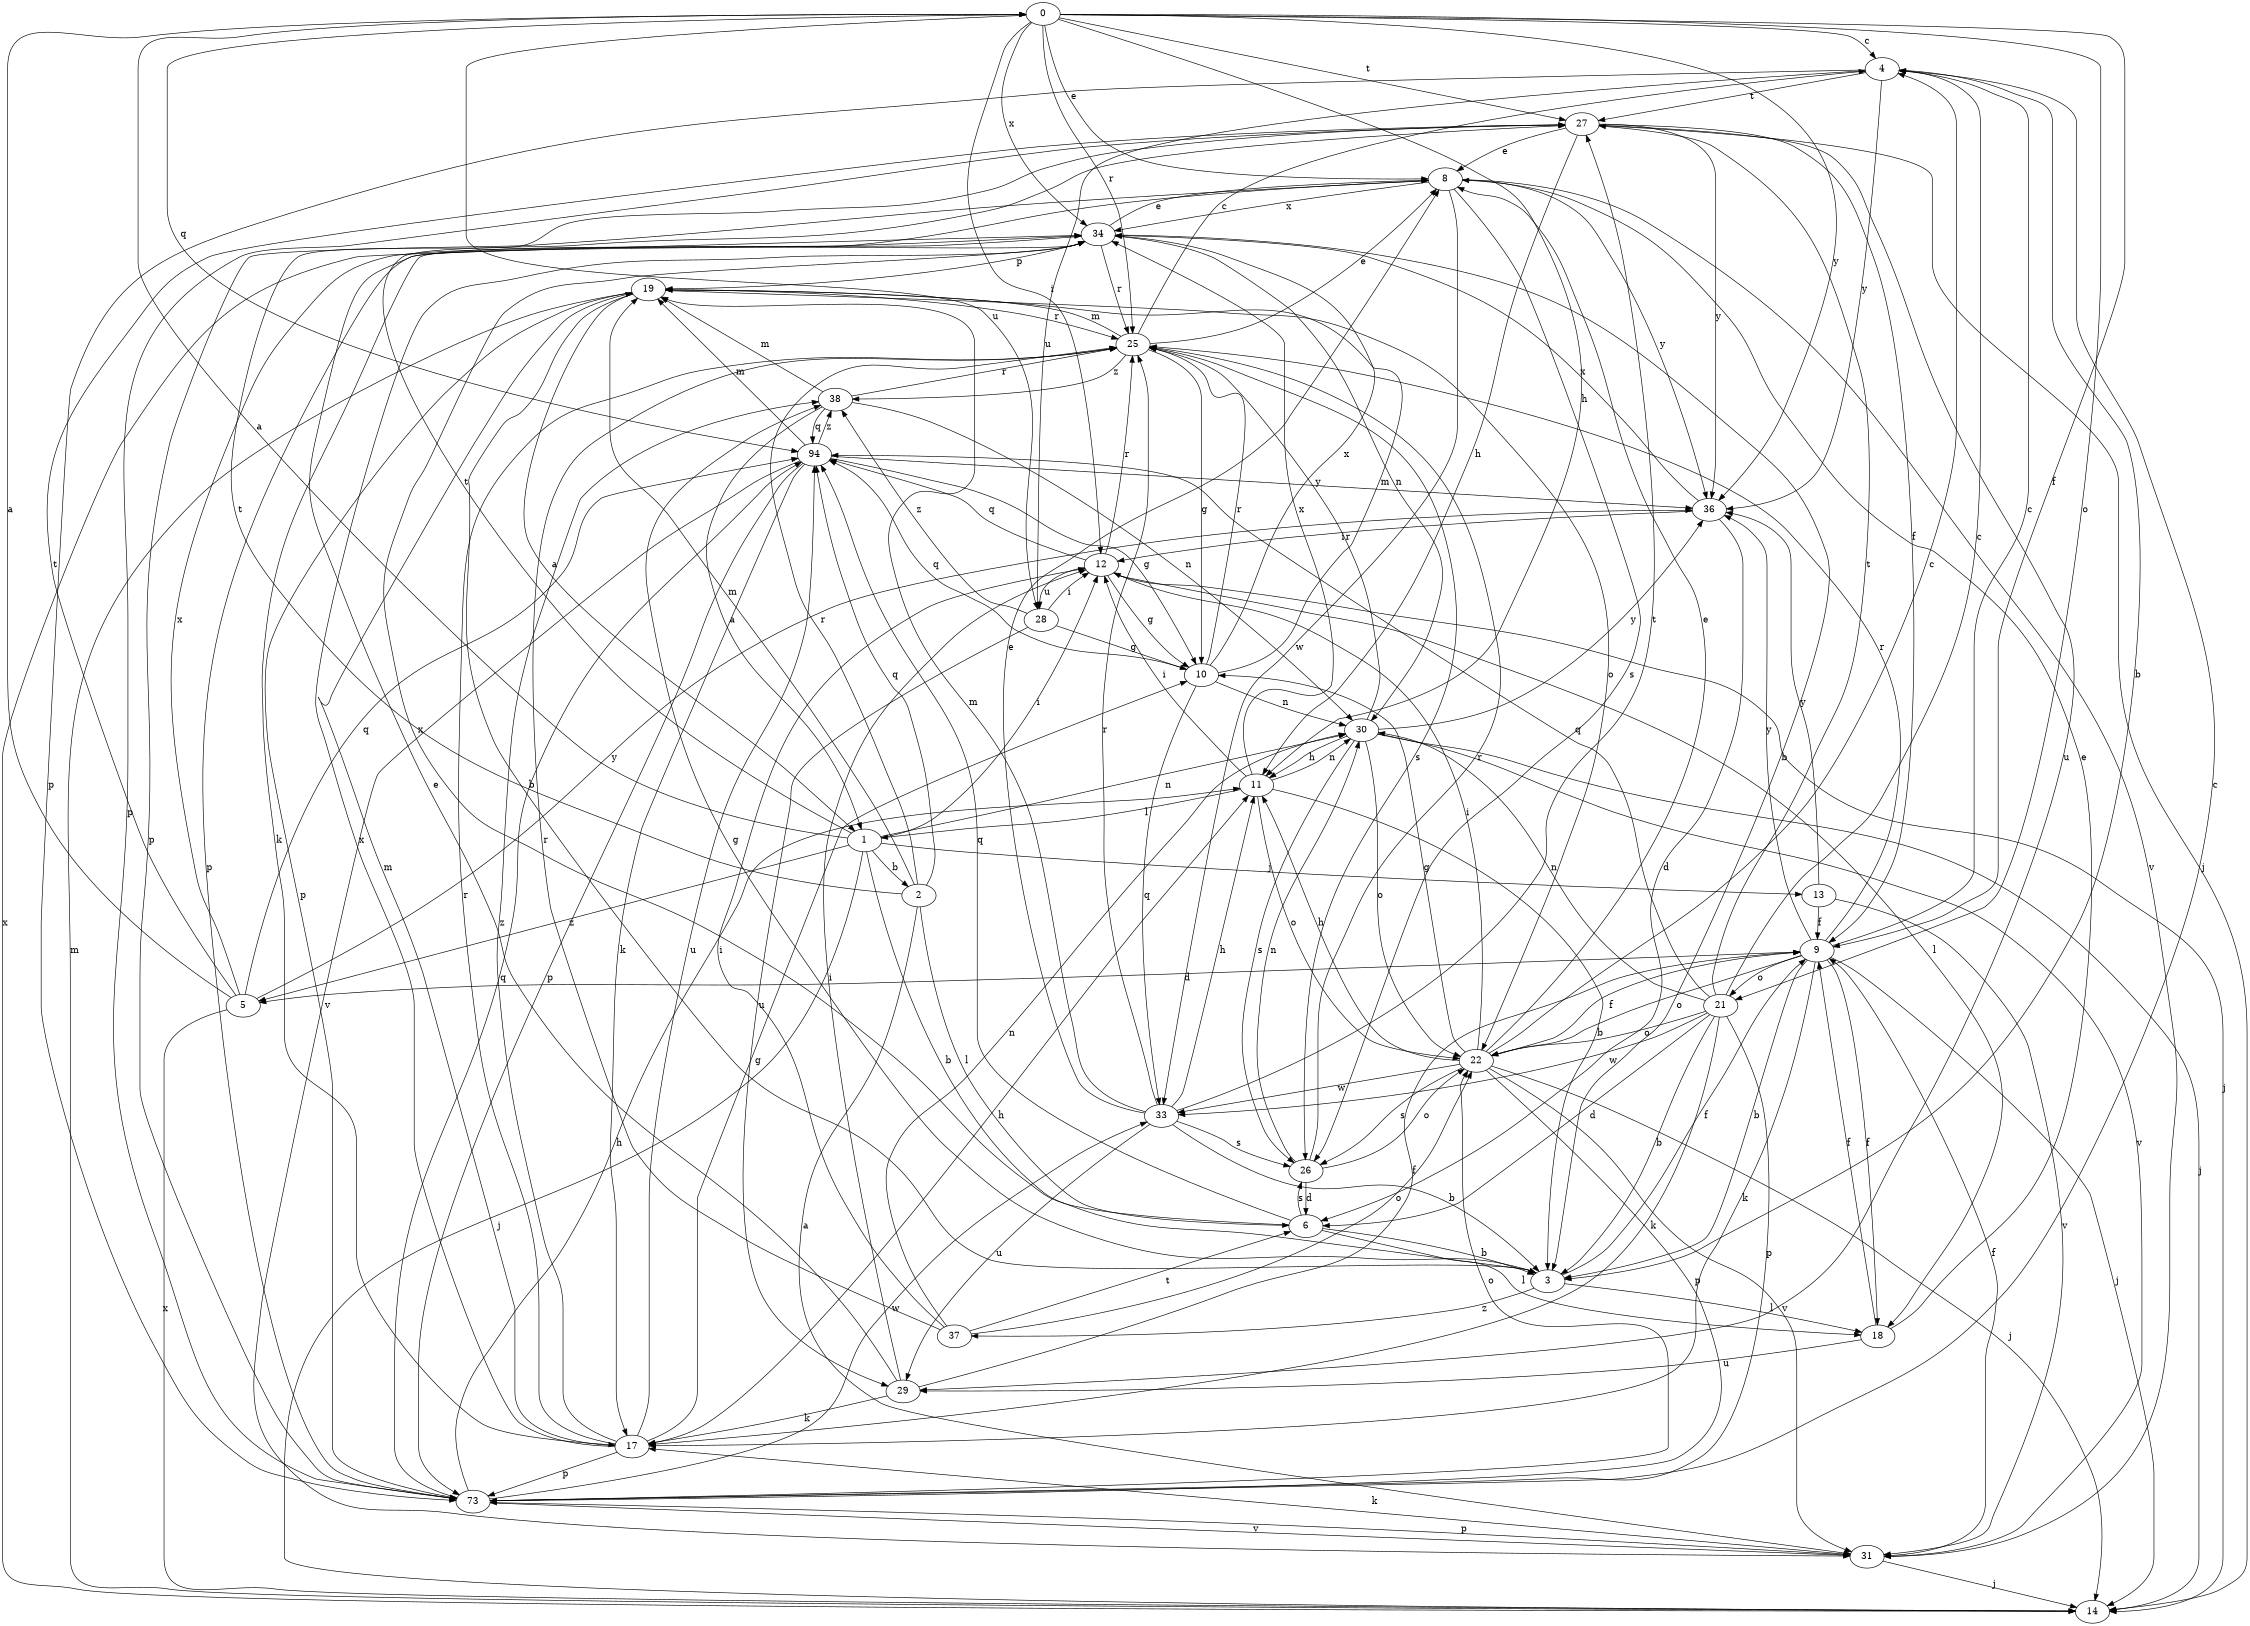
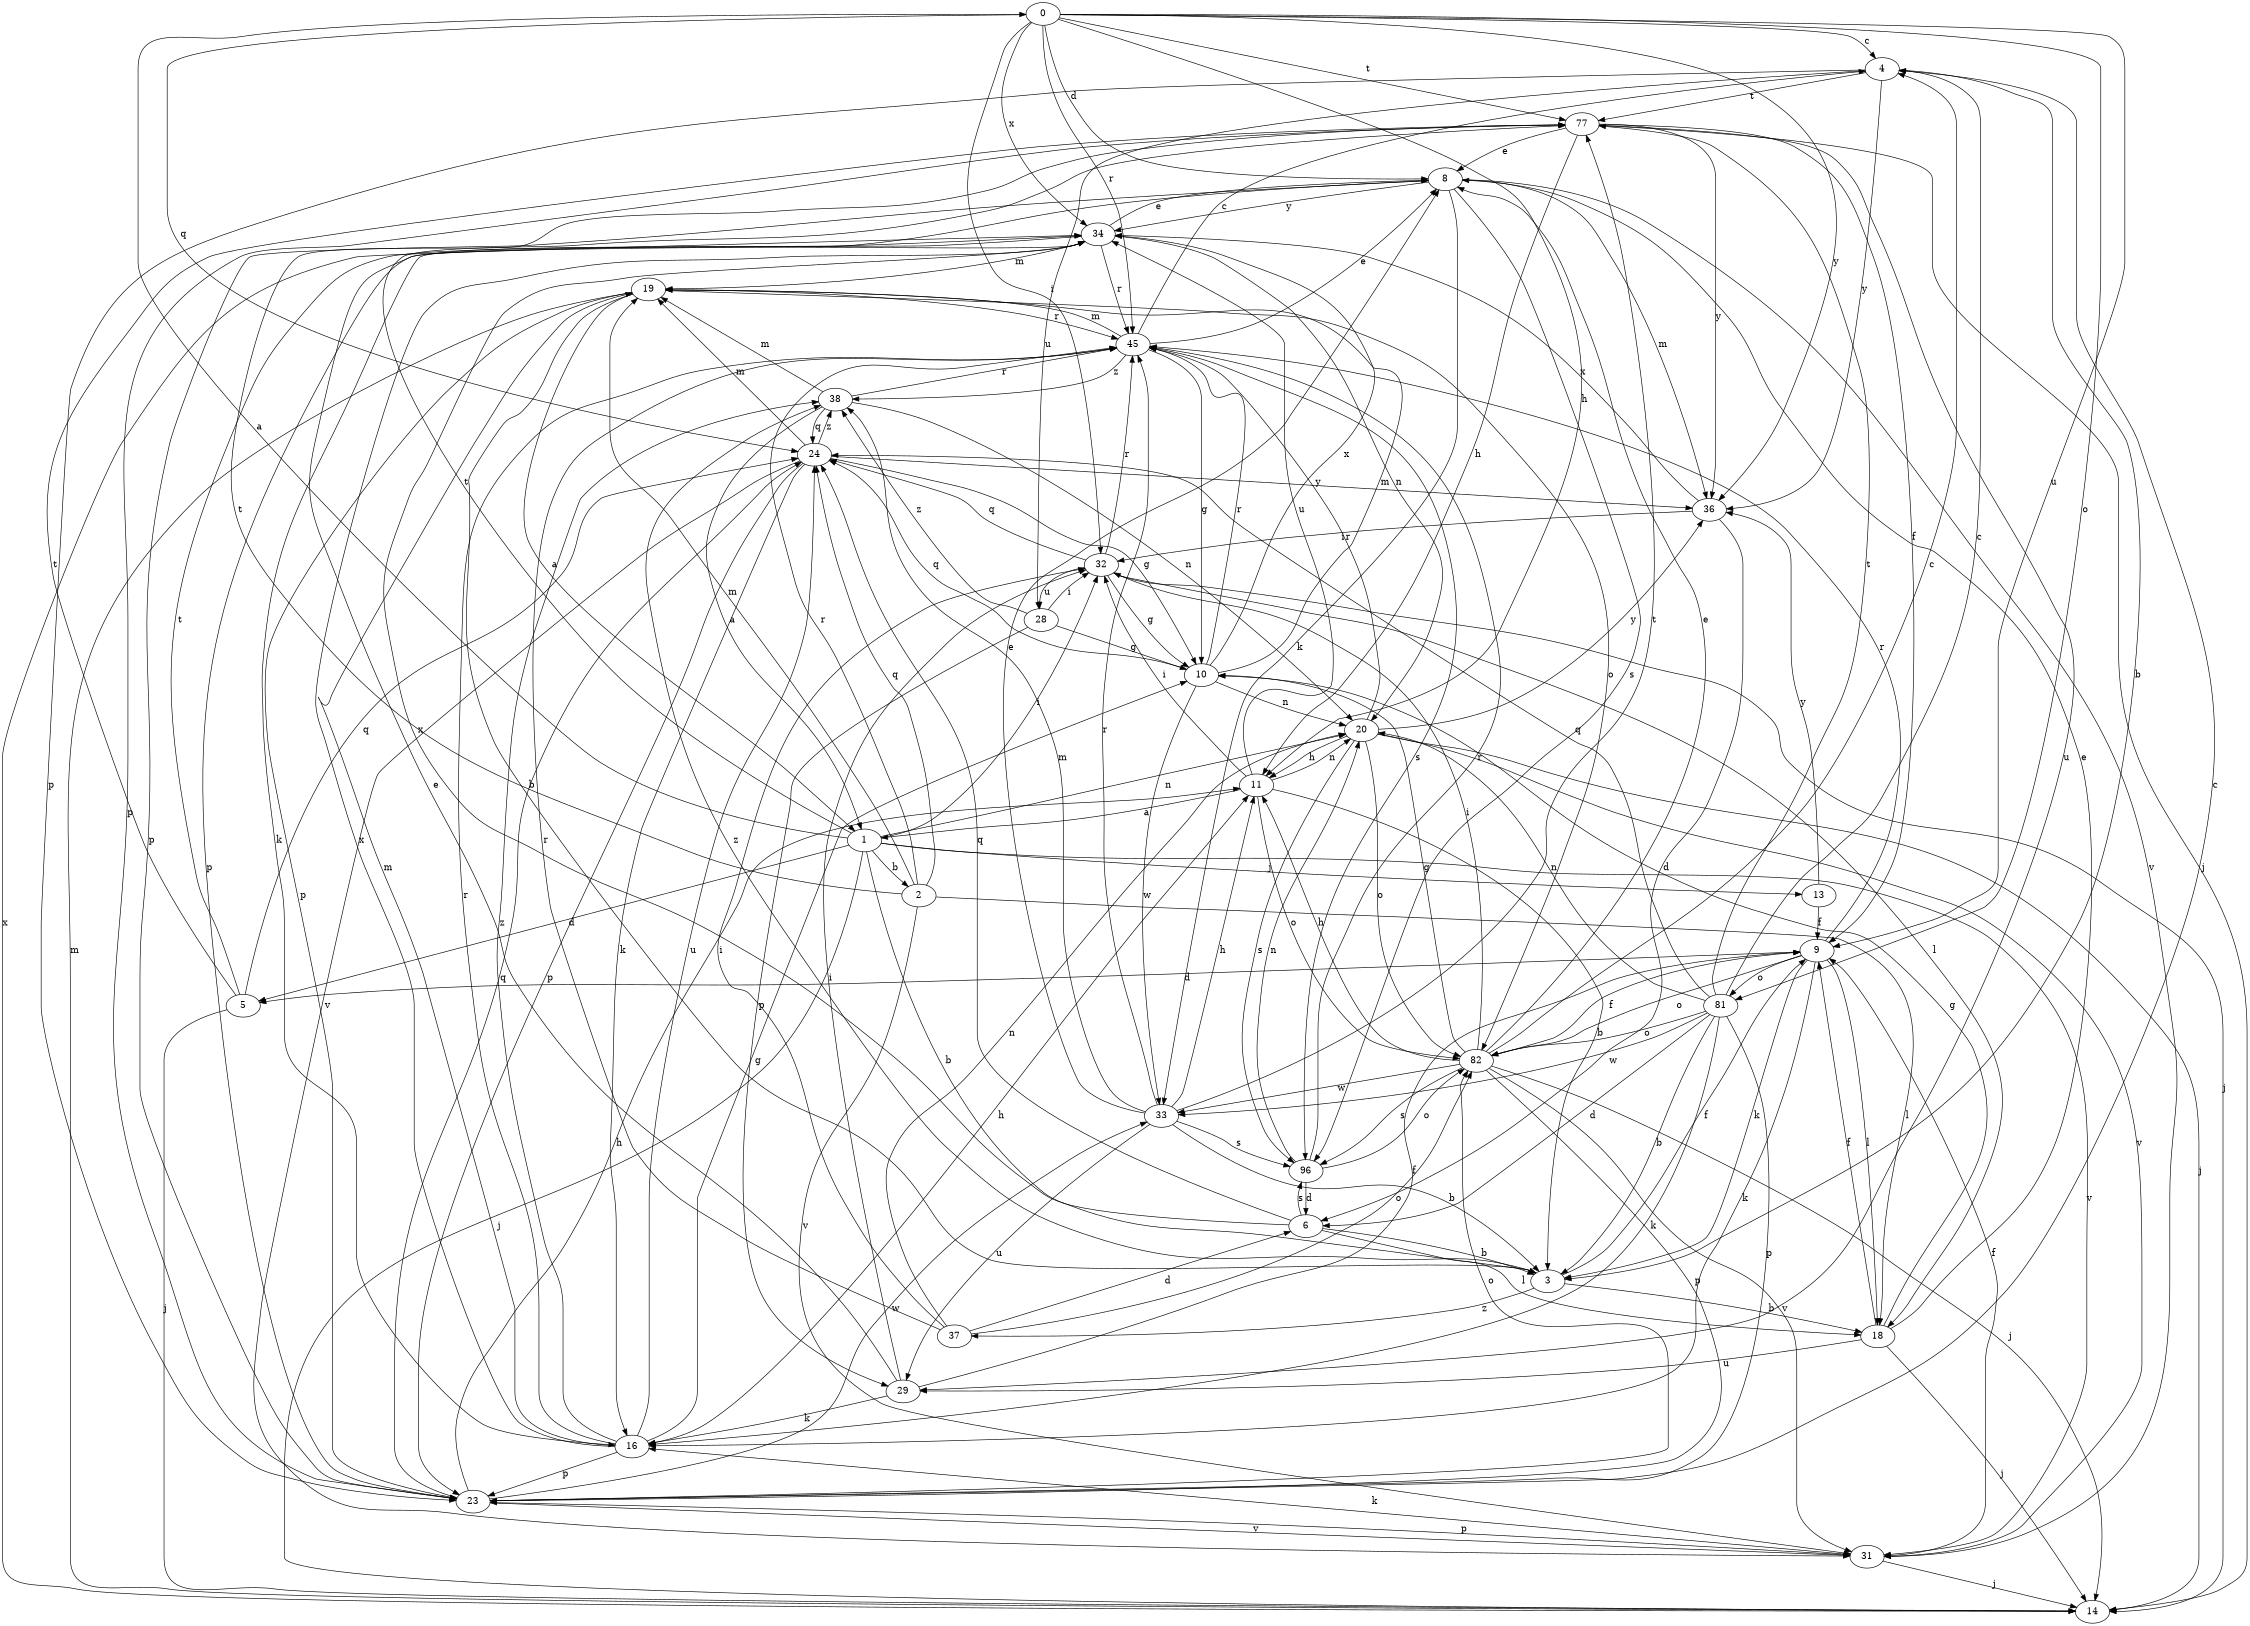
(9, 60) -> none
(1074, 97) -> (1074, 97)
(1582, 124) -> (1582, 124)
(1289, 207) -> (1289, 207)
(511, 259) -> none
(1020, 262) -> (1020, 262)
(1133, 345) -> (1133, 345)
(1663, 345) -> (1663, 345)
(814, 455) -> (814, 455)
(2054, 482) -> (2054, 482)
(1302, 510) -> (1302, 510)
(2025, 514) -> none
(1818, 532) -> none
(1101, 565) -> (1101, 565)
(895, 576) -> (1053, 740)
(910, 585) -> none
(180, 620) -> (180, 620)
(1300, 648) -> (1300, 648)
(1767, 724) -> none
(1362, 730) -> (1362, 730)
(1147, 813) -> (1147, 813)
(736, 840) -> (736, 840)
(1147, 896) -> (1147, 896)
none -> (1748, 908)
(572, 923) -> (572, 923)
(762, 1006) -> (762, 1006)
(1721, 1006) -> (1721, 1006)
(1476, 1061) -> (1476, 1061)
(1757, 1116) -> (1757, 1116)
(1868, 1143) -> (1868, 1143)
(1027, 1155) -> (1562, 924)
(1306, 1171) -> (1306, 1171)
(2058, 1196) -> (1774, 877)
(806, 1226) -> (806, 1226)
(2101, 1234) -> (1991, 1466)
(1168, 1281) -> (1168, 1281)
(166, 1309) -> (166, 1309)
(1772, 1309) -> (1772, 1309)
(632, 1447) -> (632, 1447)
(473, 1502) -> (473, 1502)
